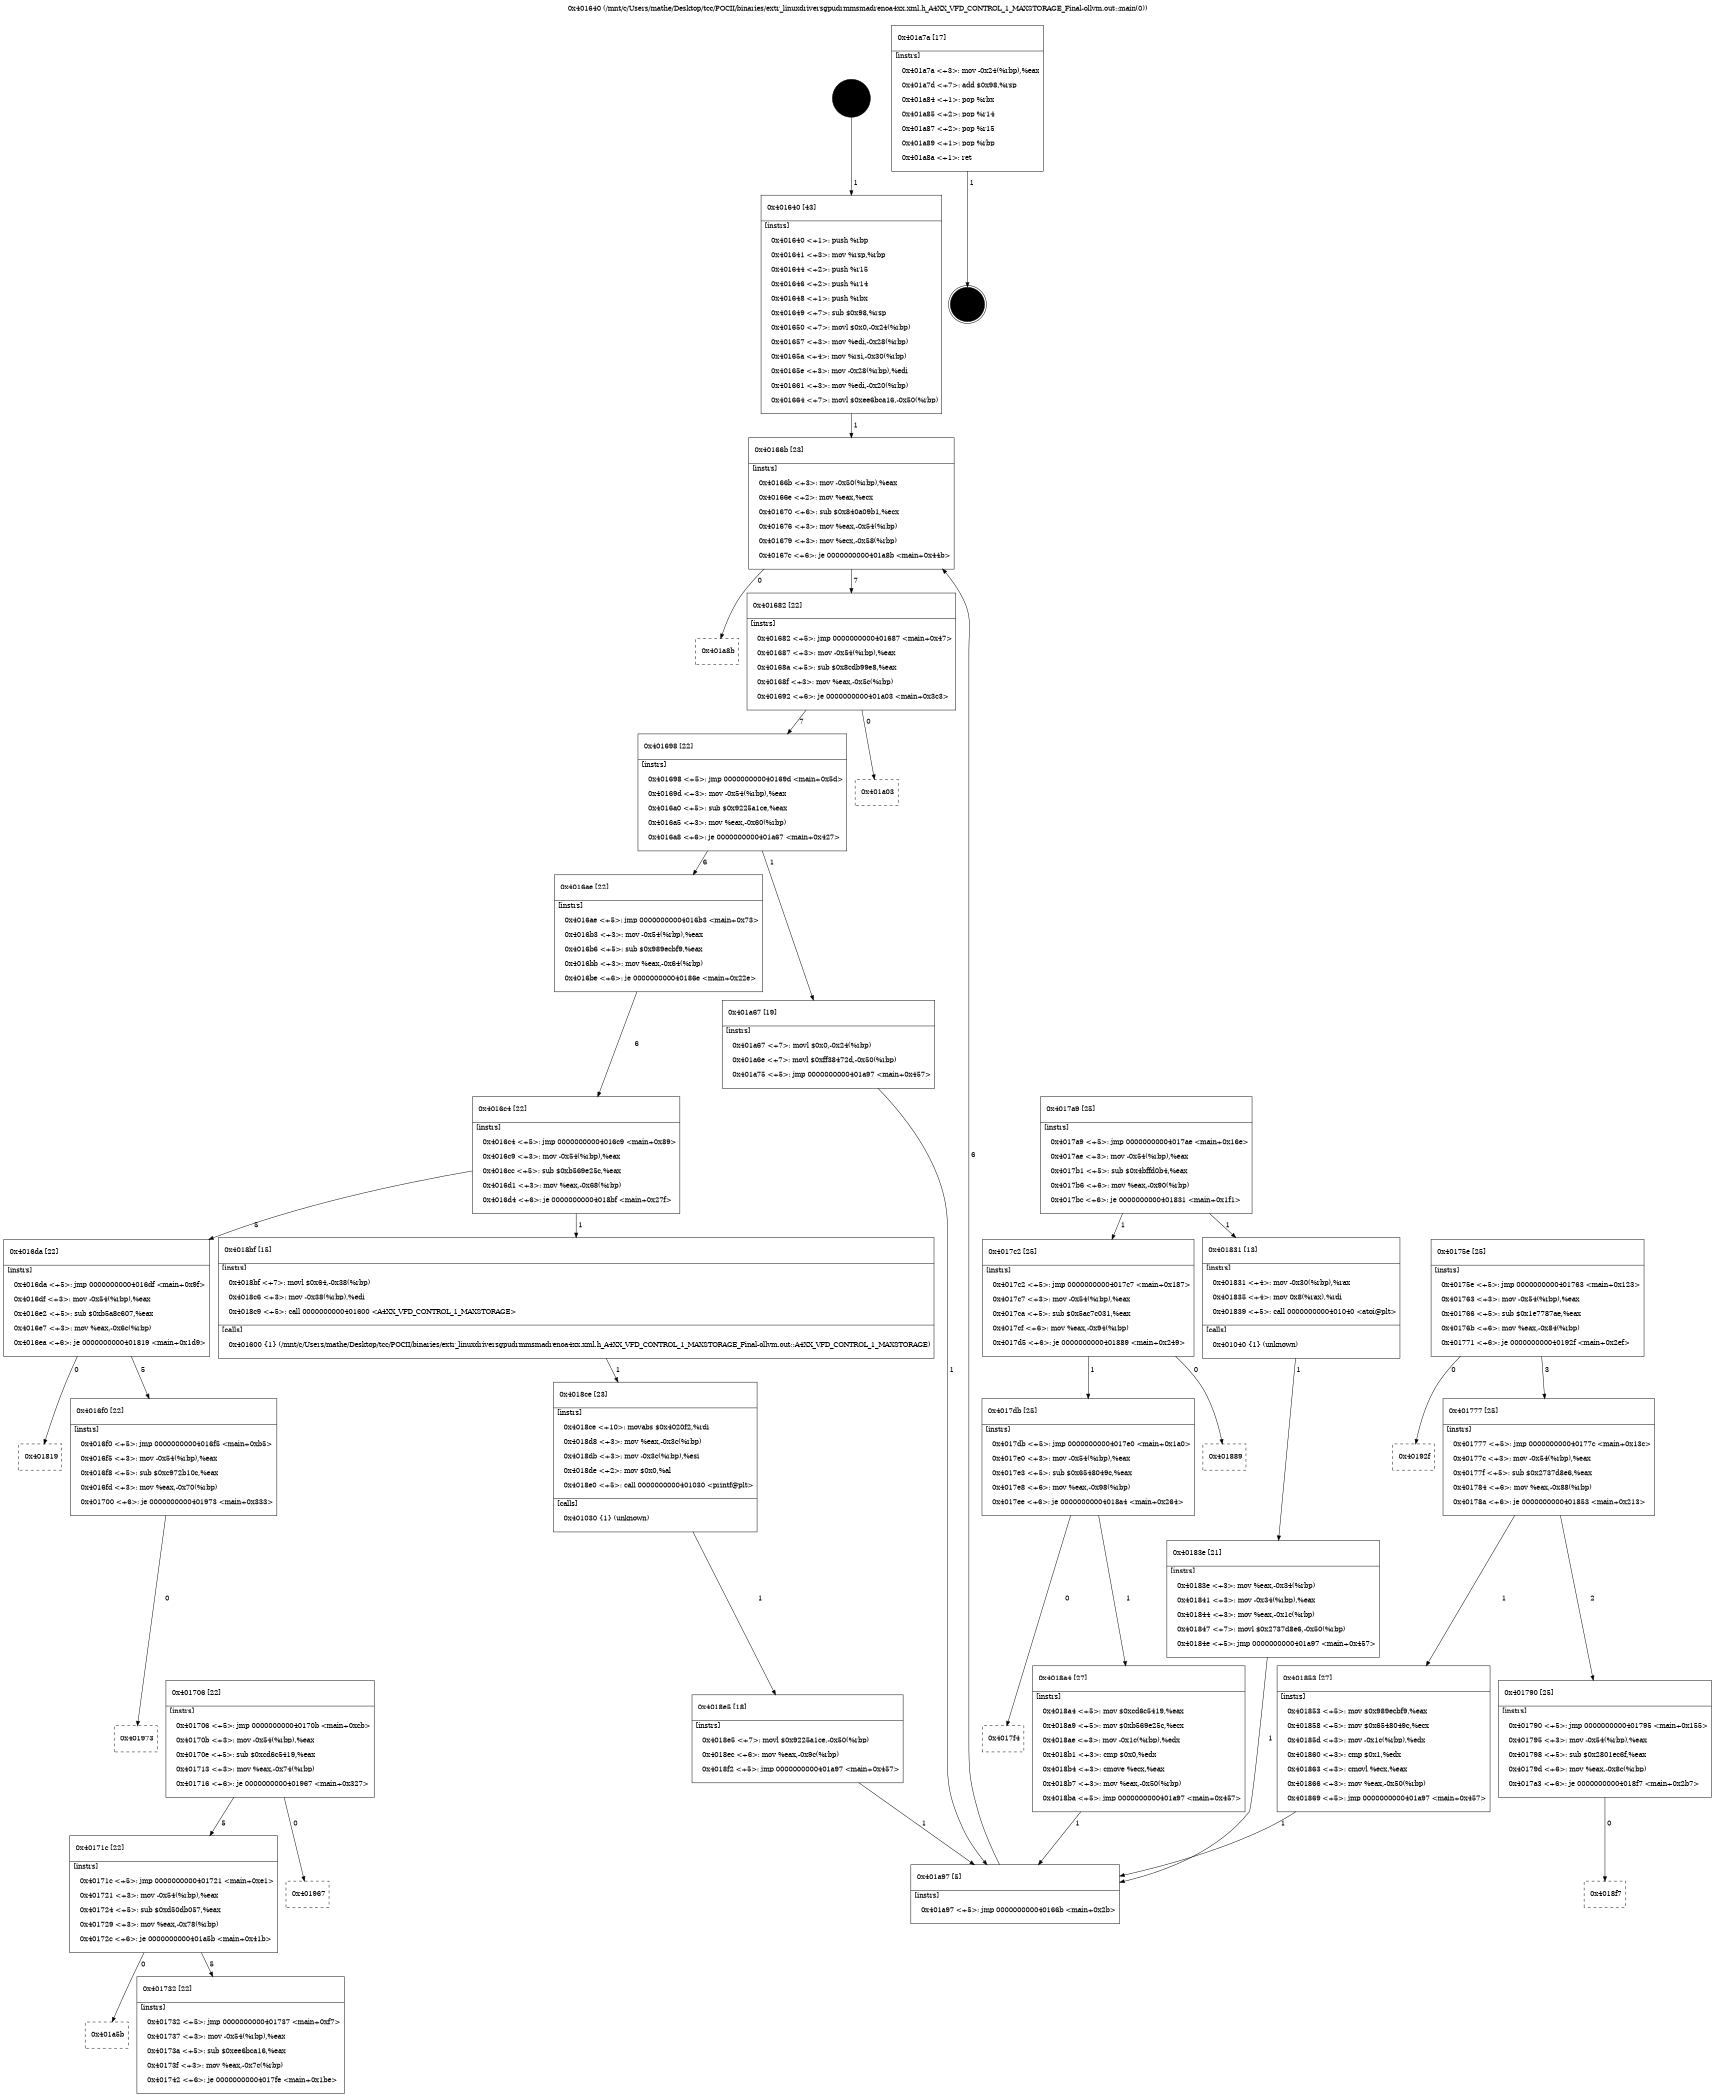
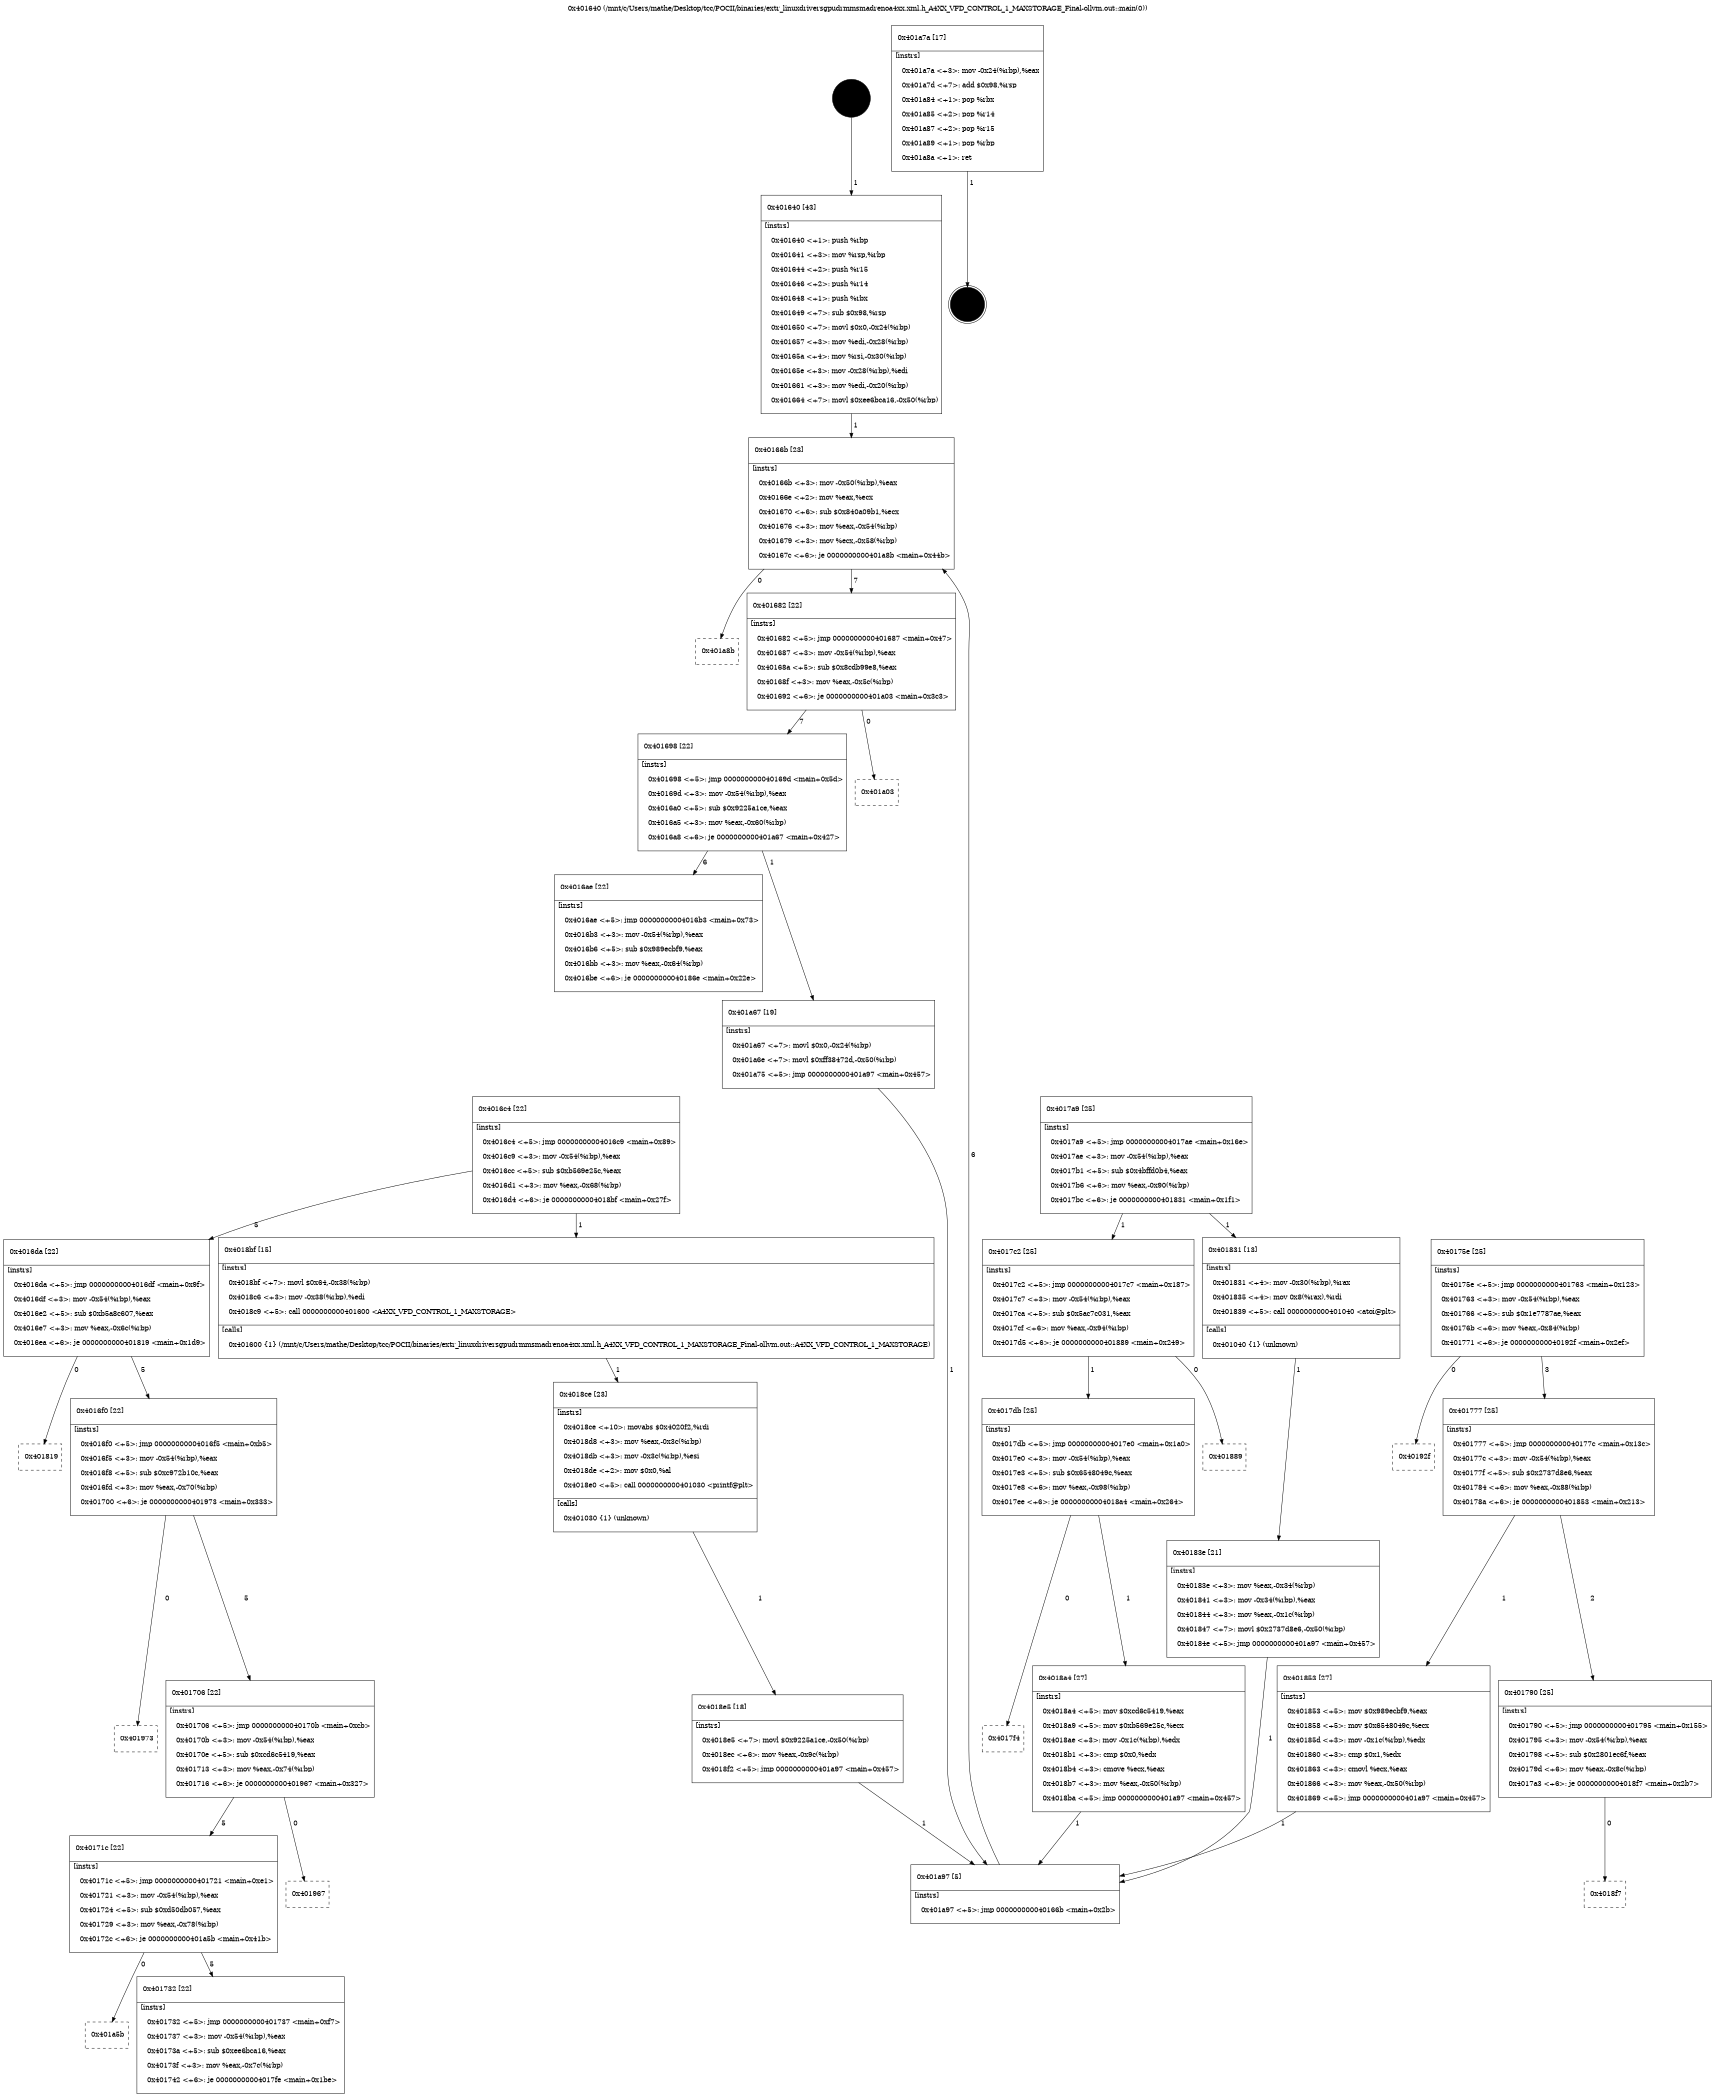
(618, 1042) -> none
none -> (221, 1596)
